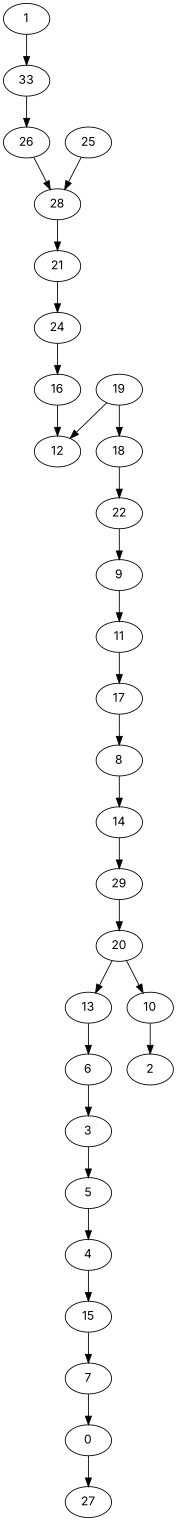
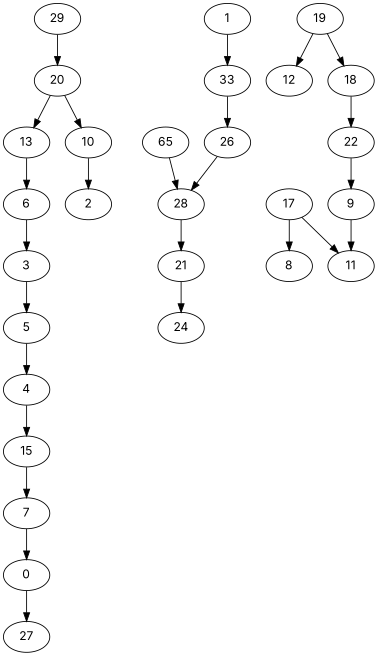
(88, 142) -> (166, 142)
(58, 390) -> none
(119, 664) -> (317, 232)
(119, 822) -> none
